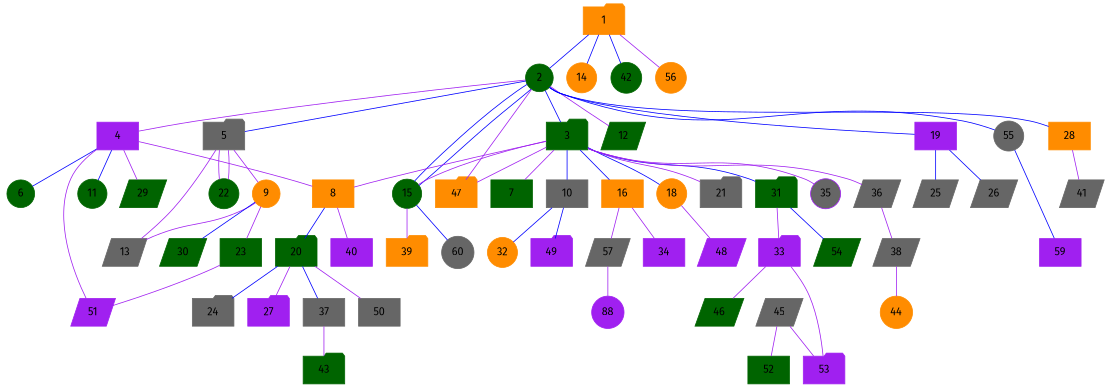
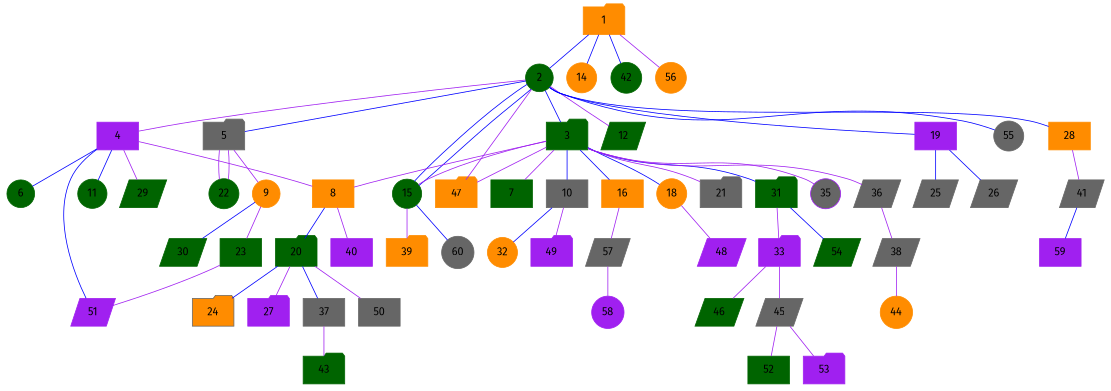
(1034, 194) -> (1071, 223)
(64, 220) -> (64, 220)
(559, 223) -> (559, 223)
(125, 252) -> none
(664, 252) -> none
(814, 309) -> (779, 282)
(213, 312) -> (213, 312)
(608, 312) -> (608, 312)
